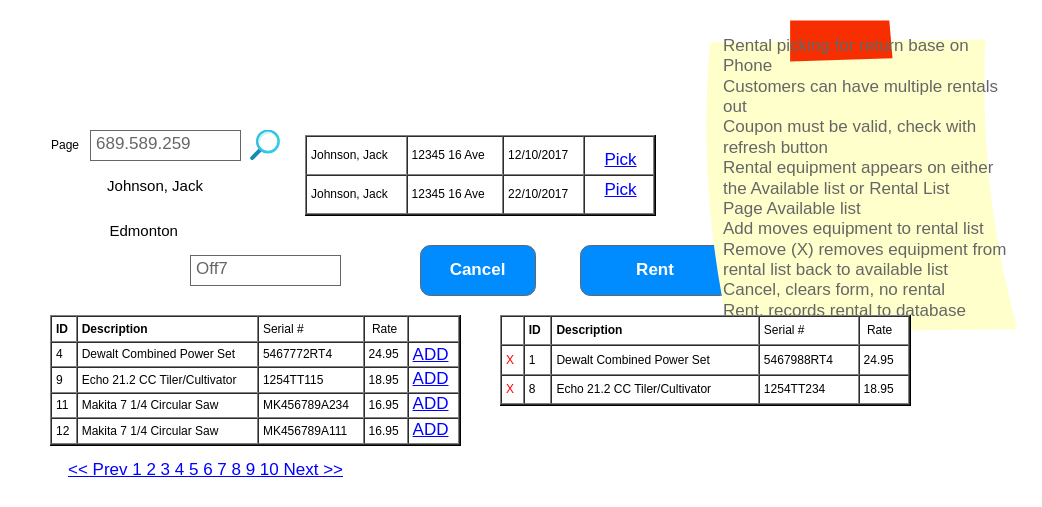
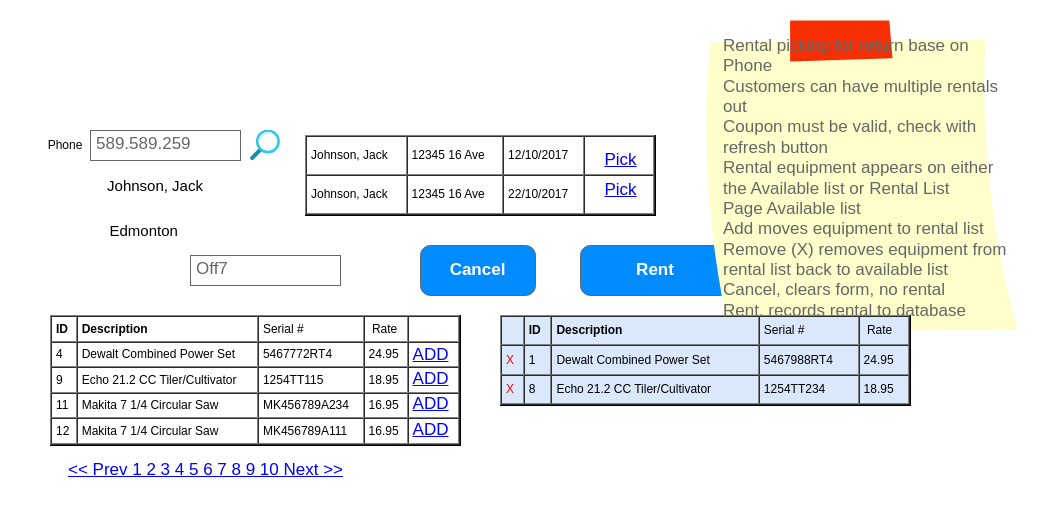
(144, 145) -> (144, 145)
(66, 146) -> (66, 146)
(706, 361) -> (706, 361)
